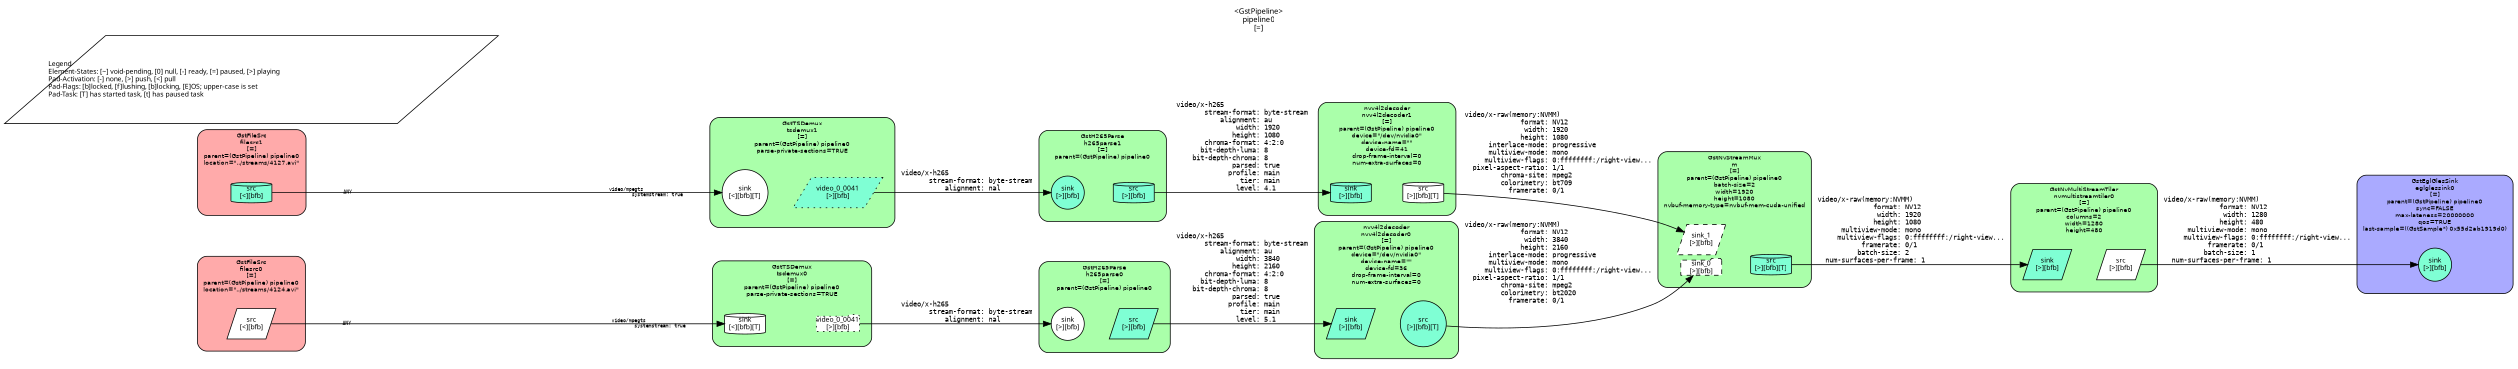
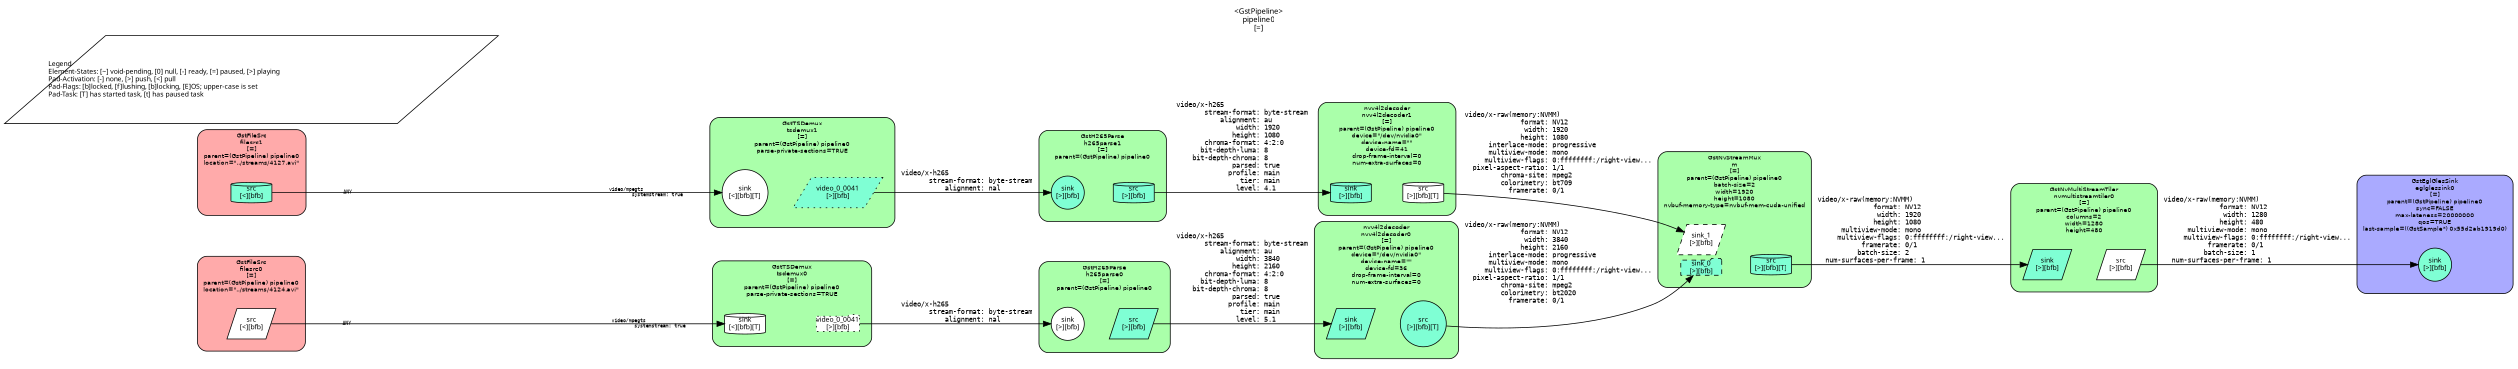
(1701, 268) -> (1701, 268)
